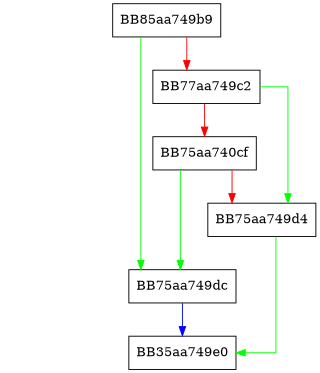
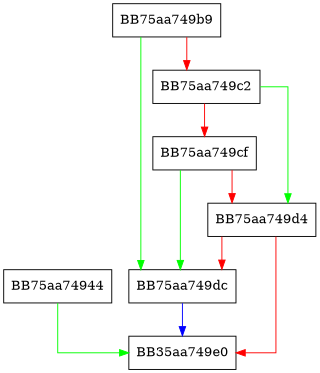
(167, 20) -> (167, 20)
(206, 87) -> (206, 87)
(205, 153) -> (205, 153)
none -> (222, 248)
none -> (58, 286)
(276, 310) -> (276, 310)
